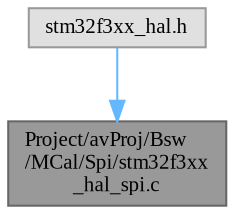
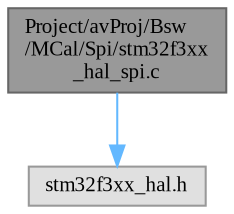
(117, 74) -> (117, 119)
